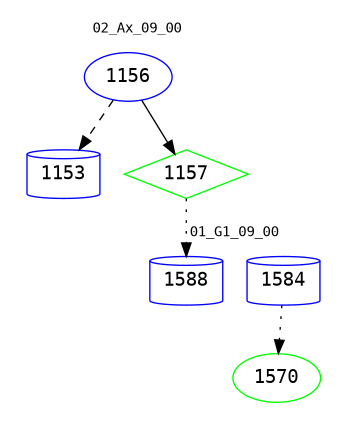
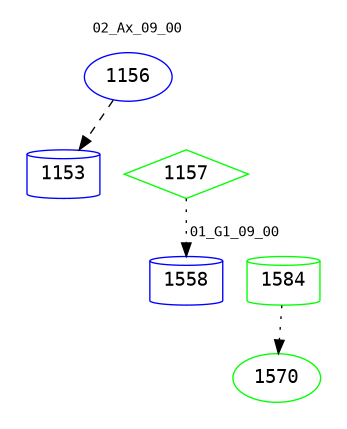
(155, 121) -> none
(186, 281) -> (186, 281)
(284, 281) -> (284, 281)
